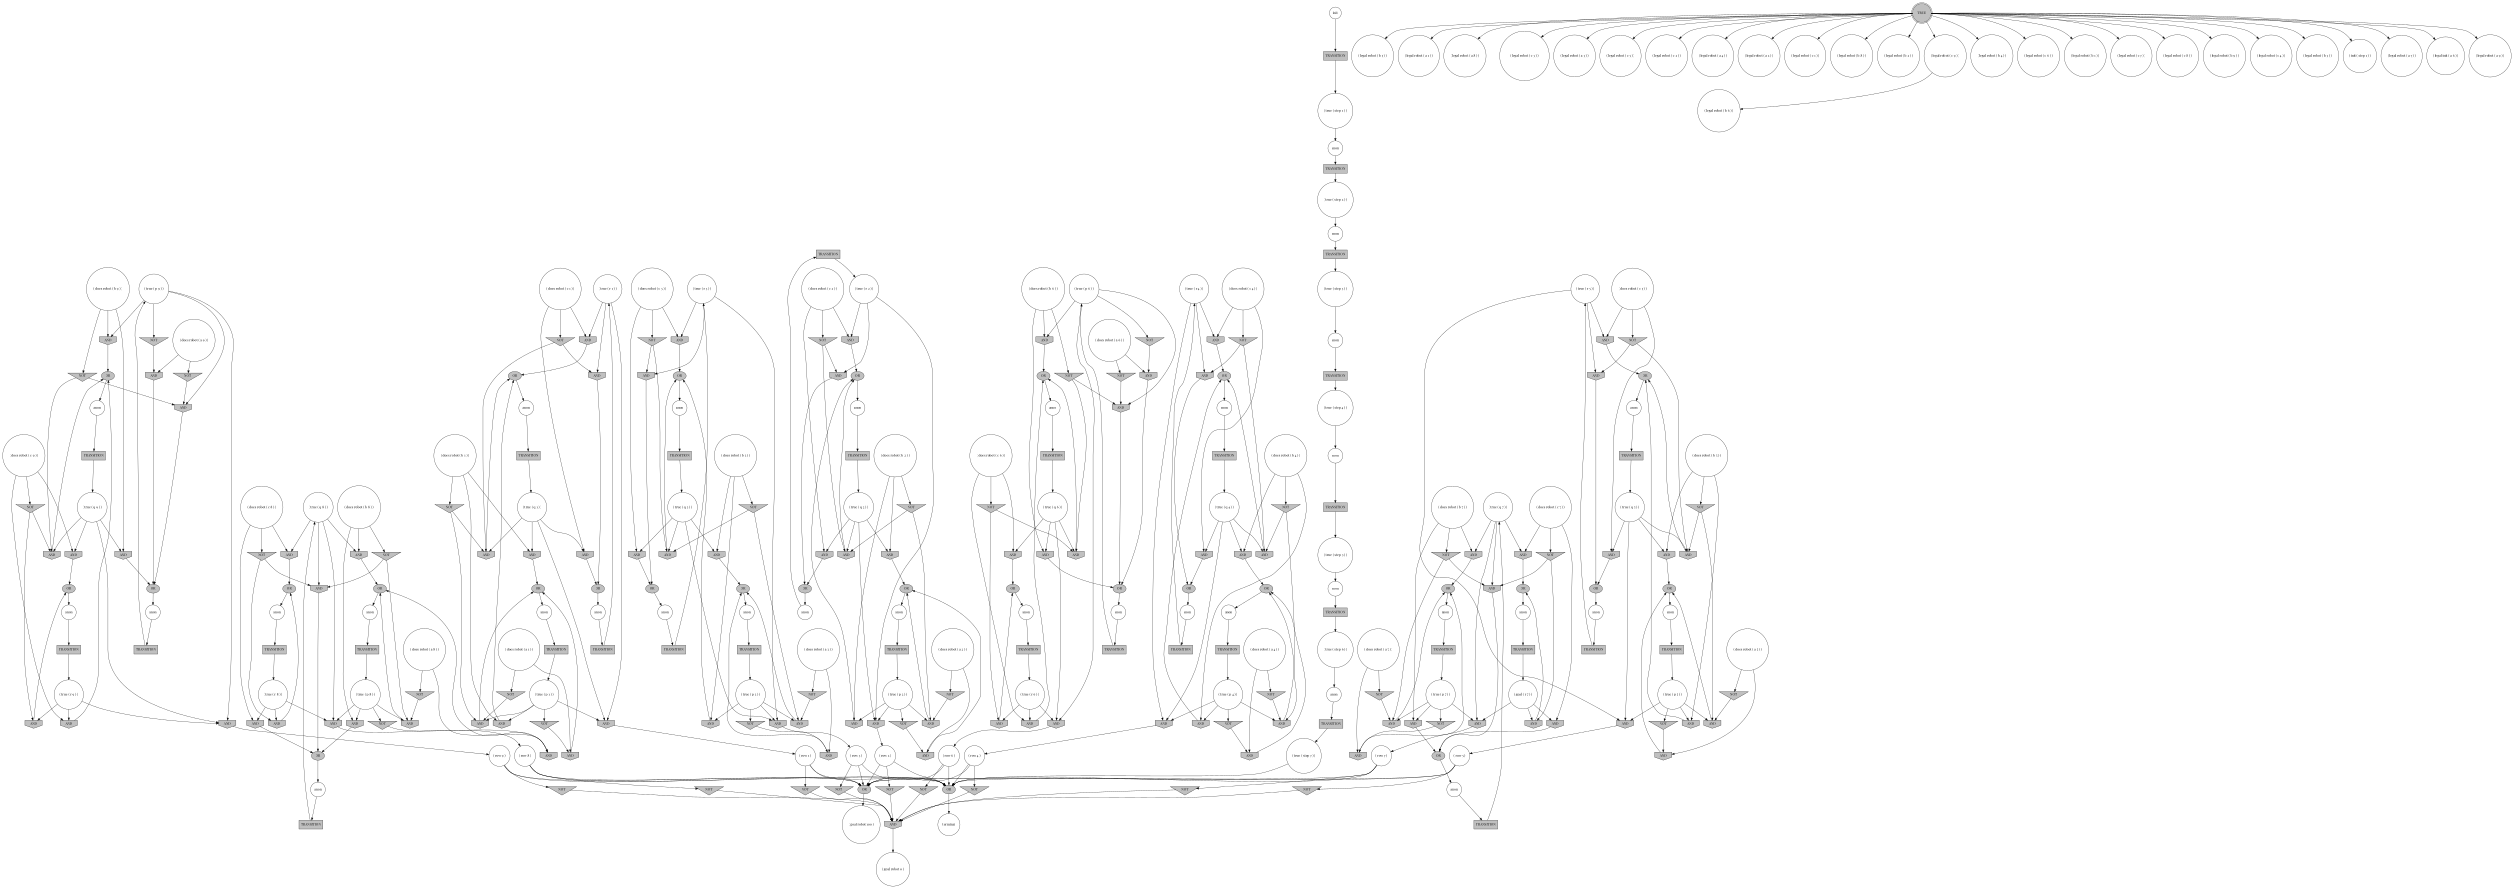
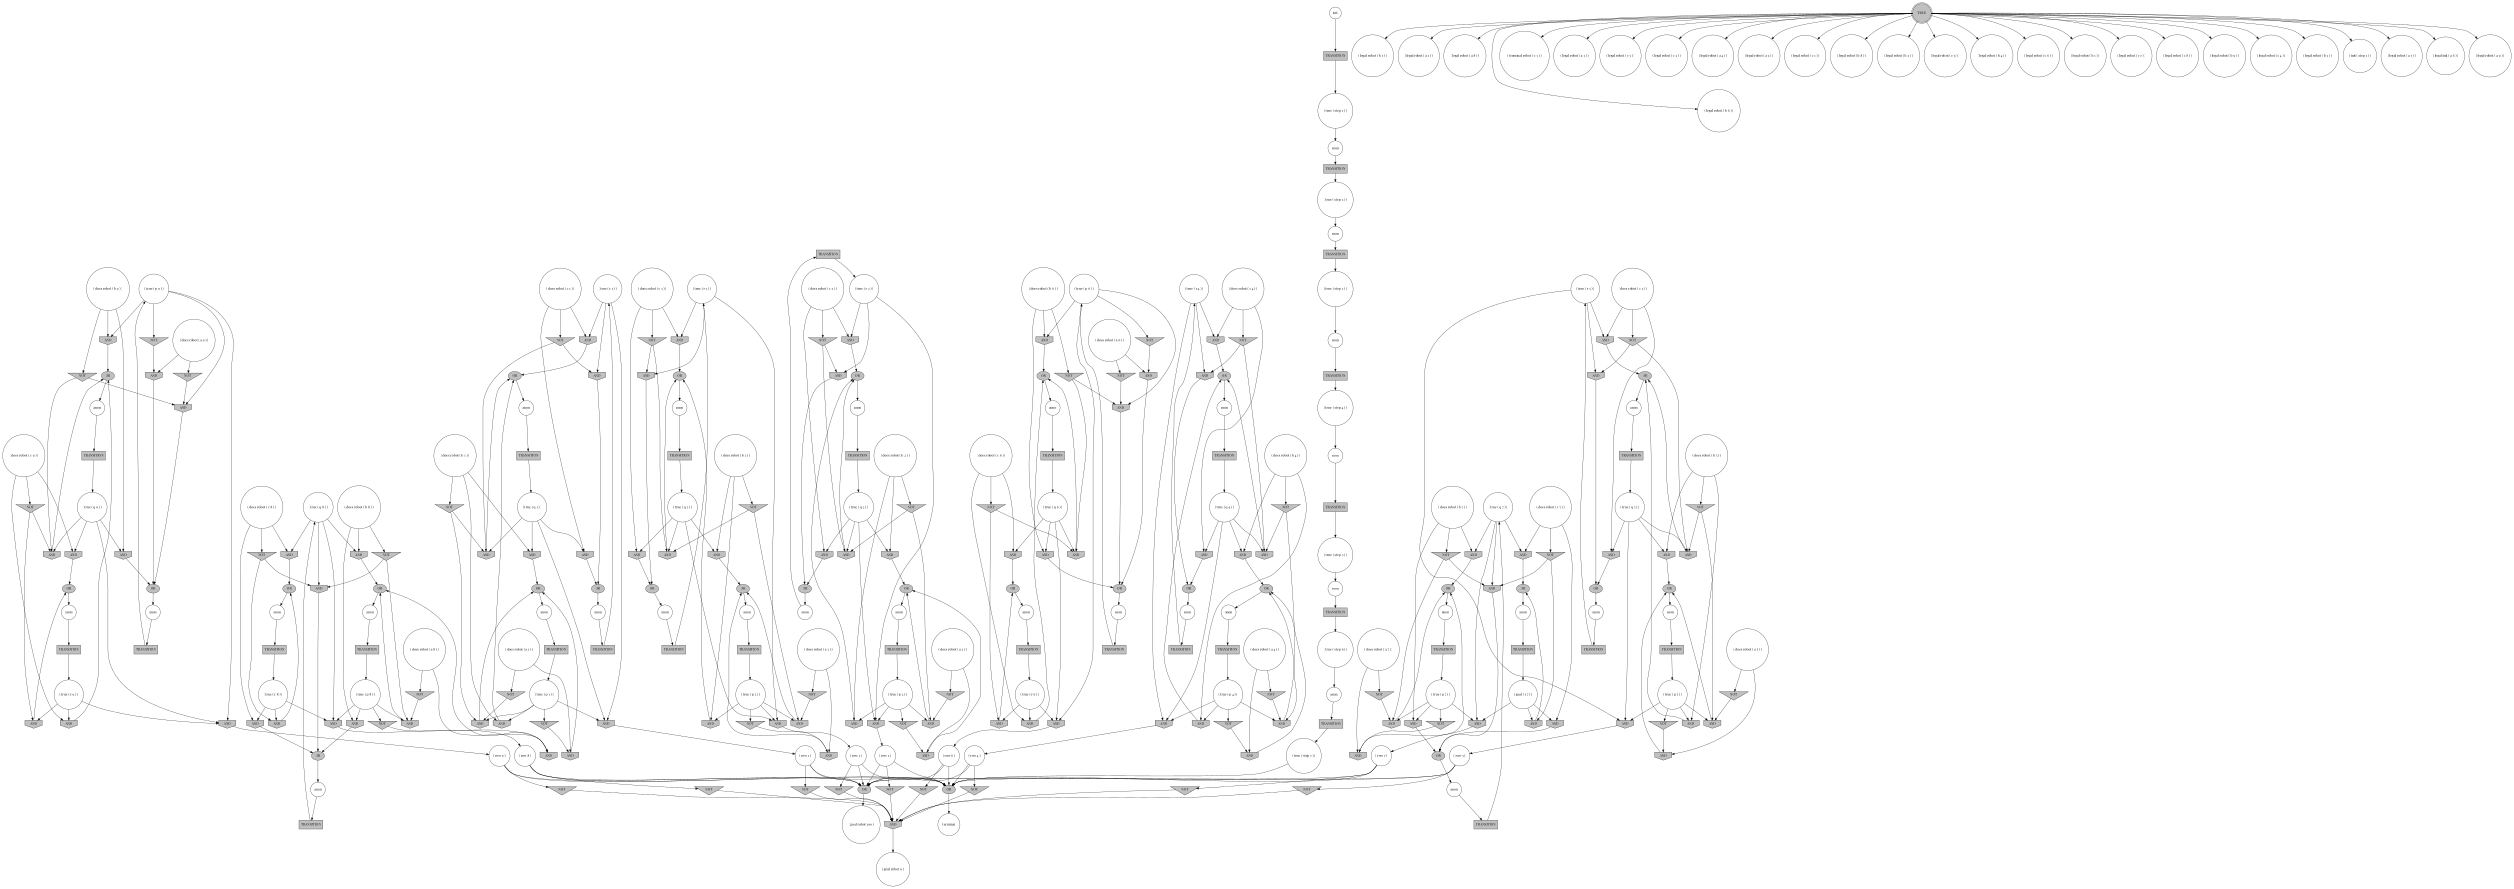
(1524, 56) -> (1524, 56)
(1840, 99) -> (1497, 33)
